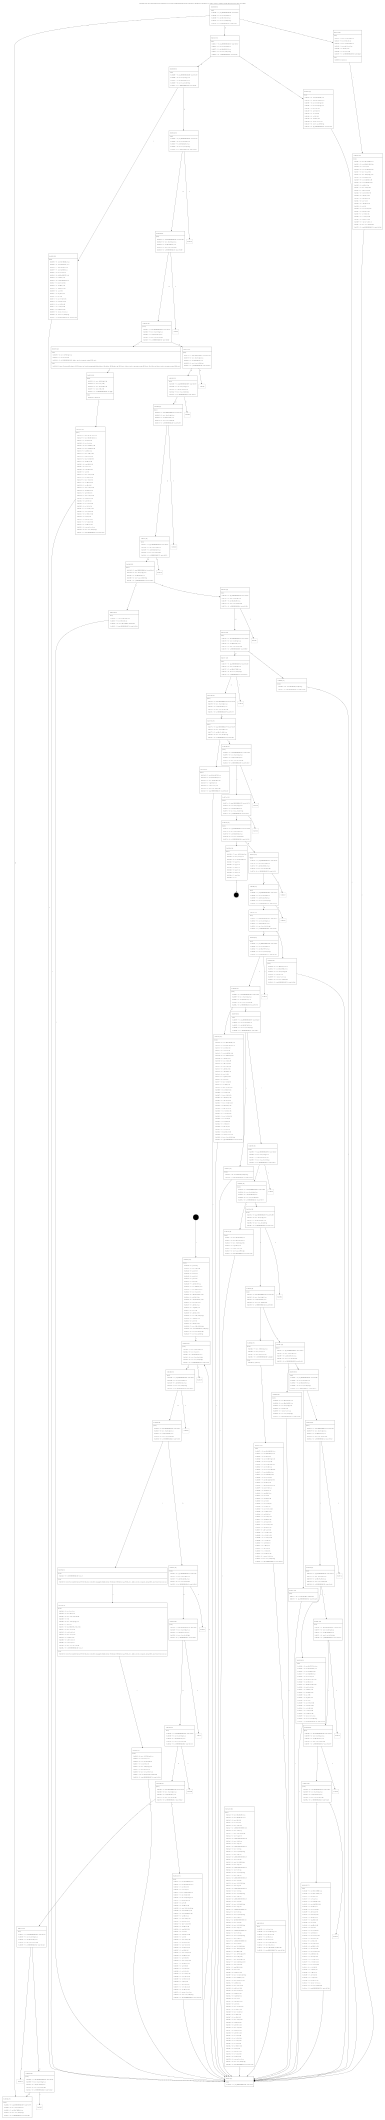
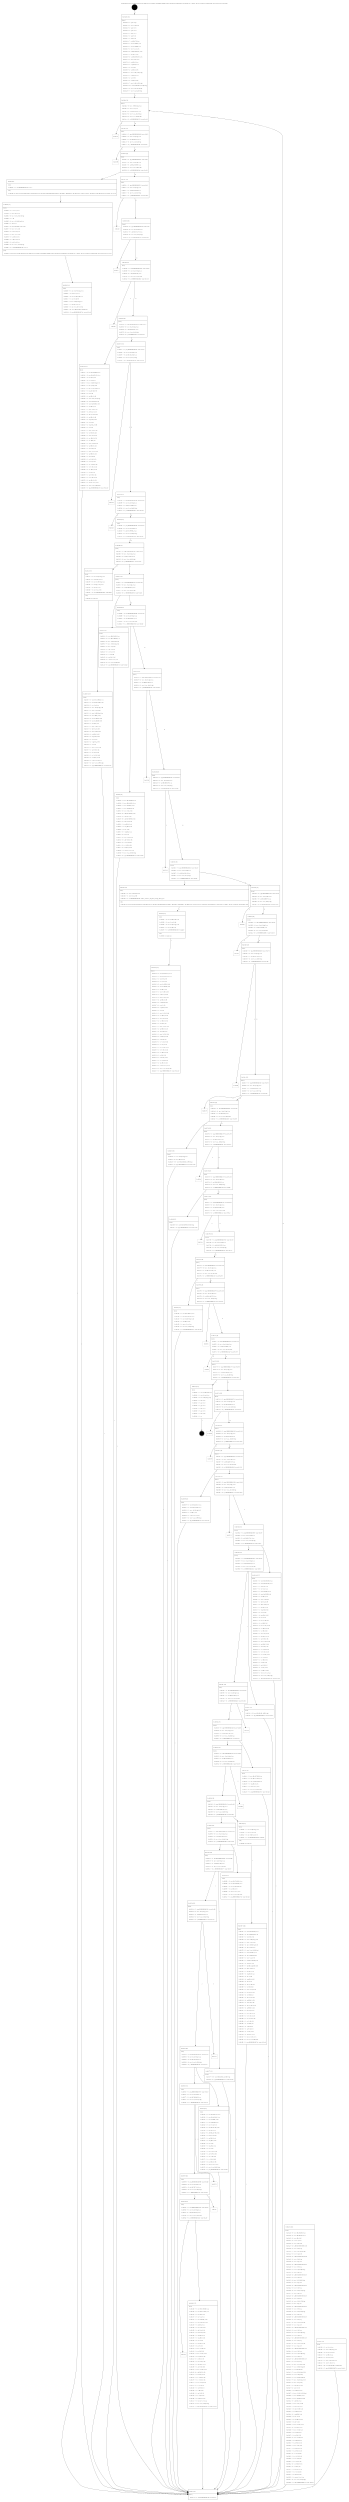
(15, 971) -> (130, 540)
